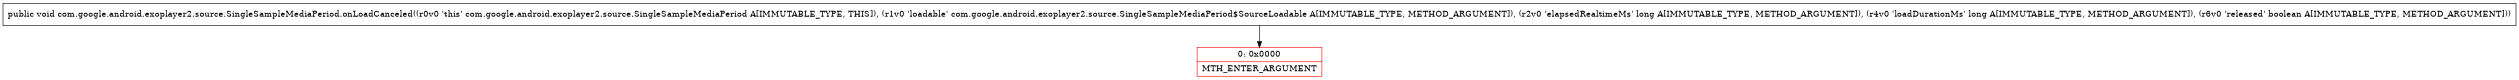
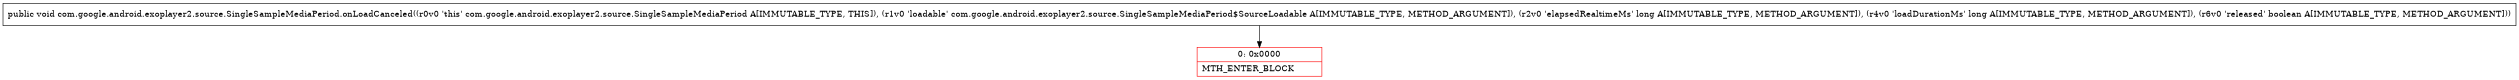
(1260, 69) -> (1248, 69)
